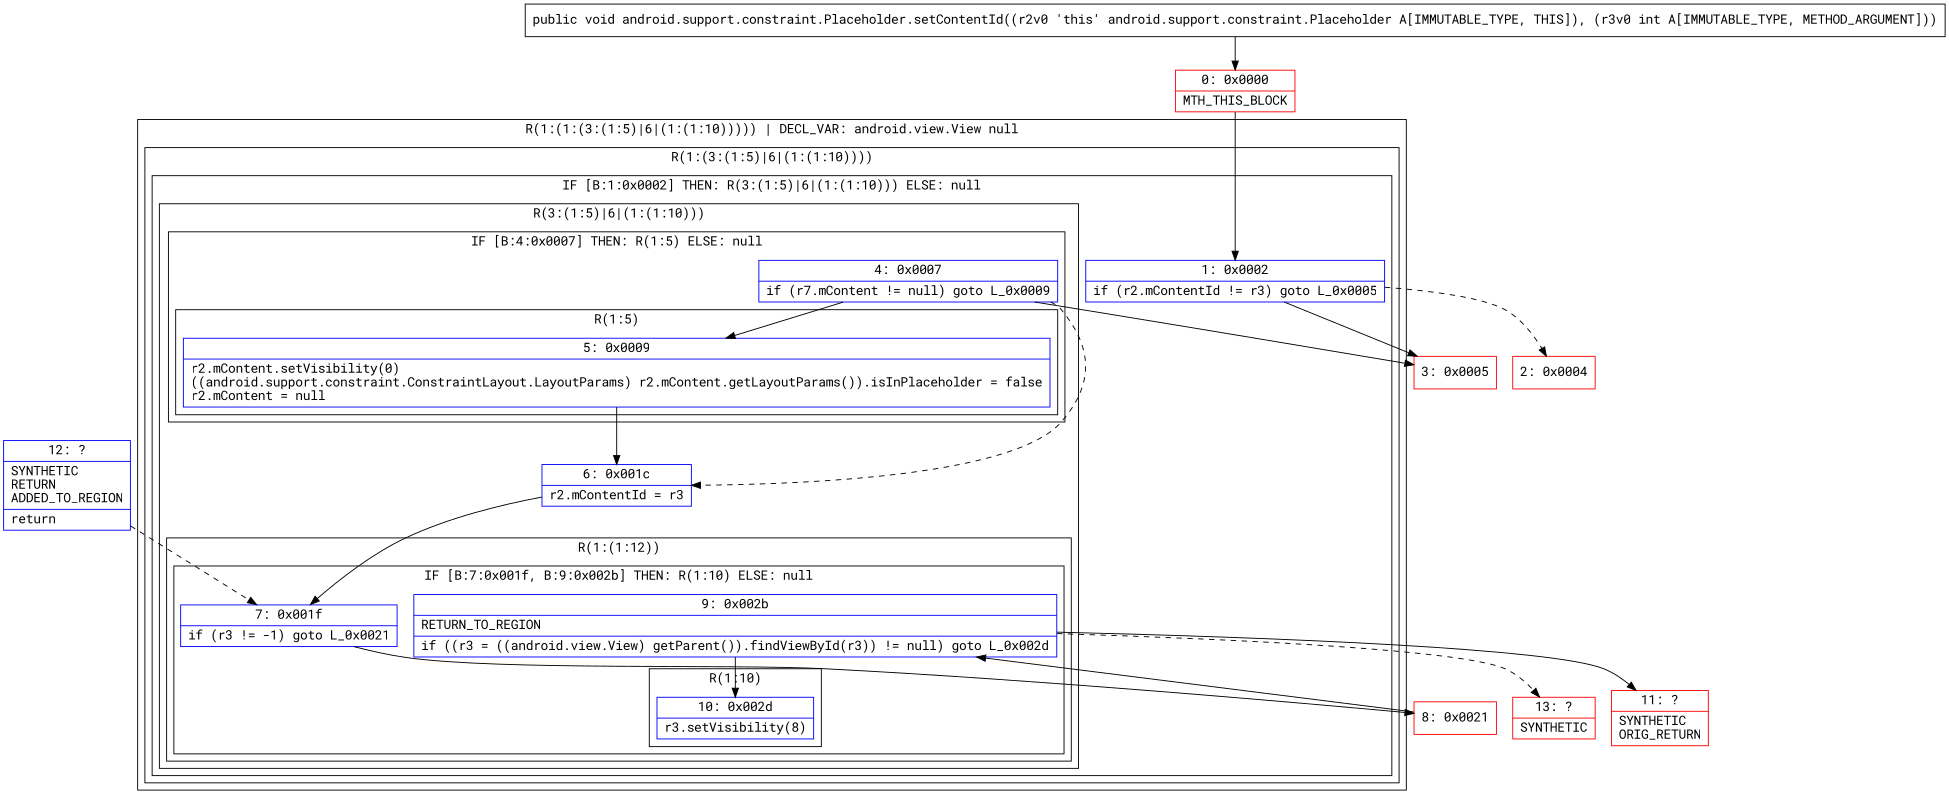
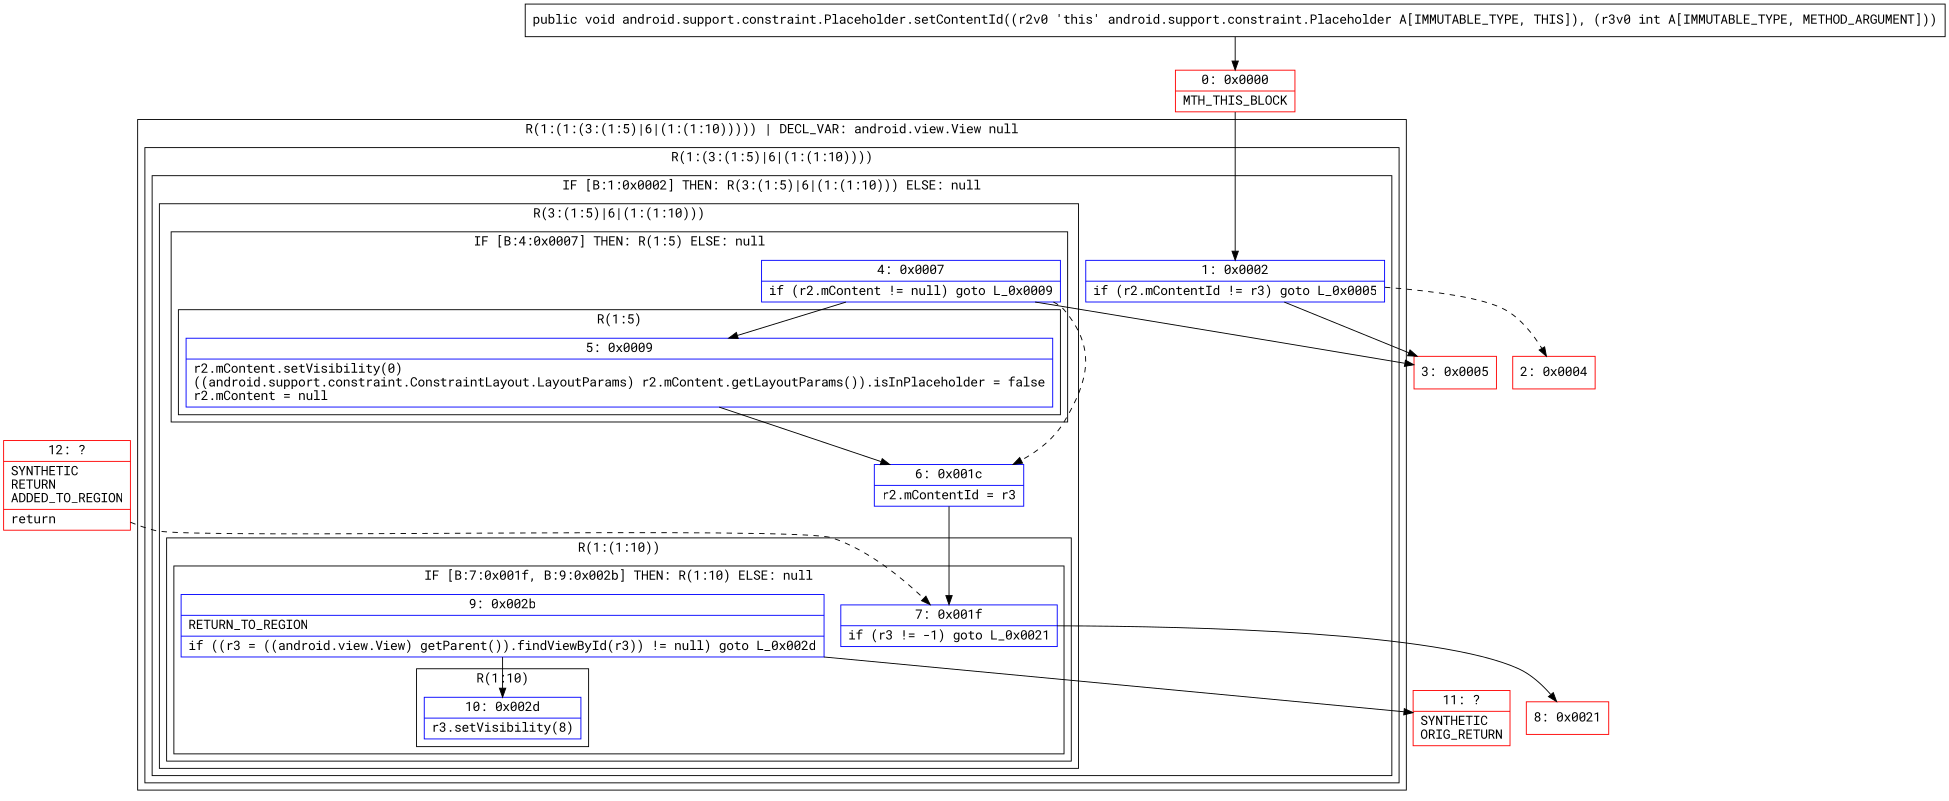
(908, 291) -> (911, 291)
(67, 485) -> (67, 485)
(619, 548) -> (619, 548)
(1200, 685) -> none
(1554, 718) -> none
